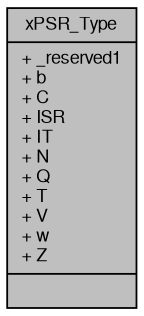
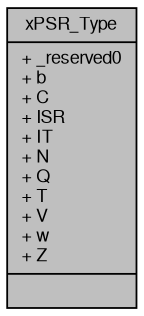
(72, 58) -> (72, 58)
